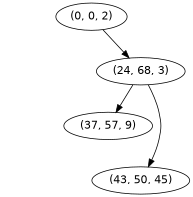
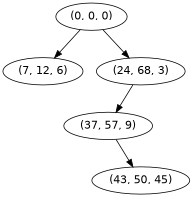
(91, 17) -> (91, 17)
none -> (43, 71)
(161, 122) -> (122, 150)
